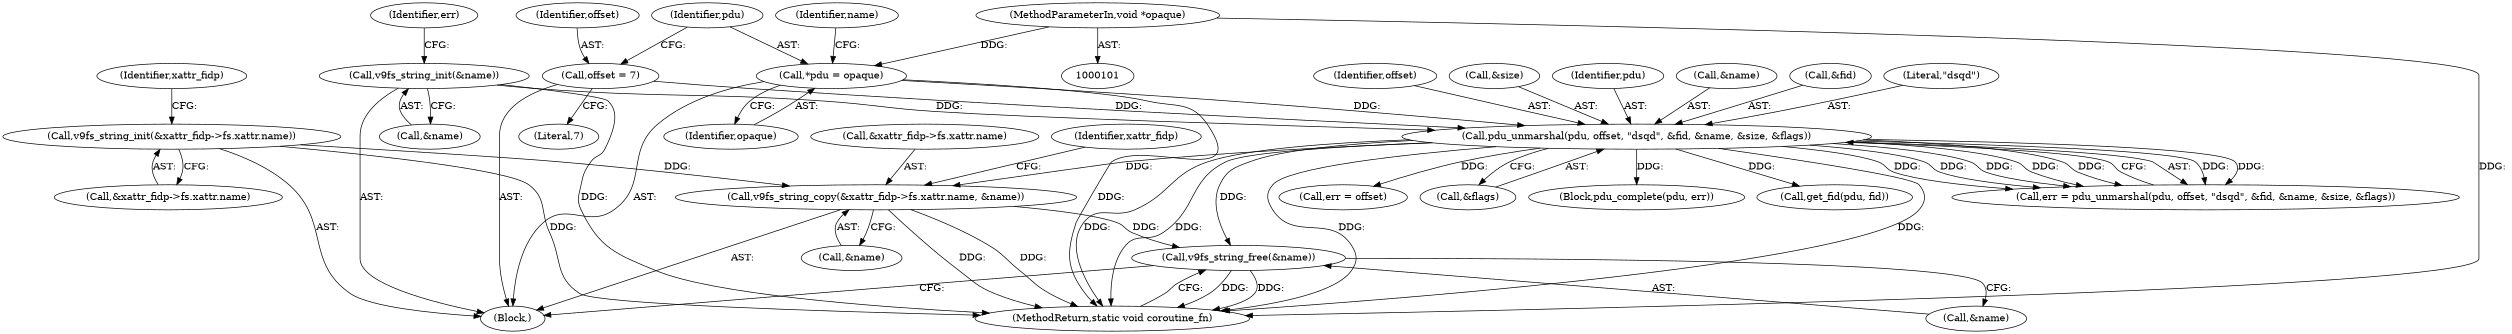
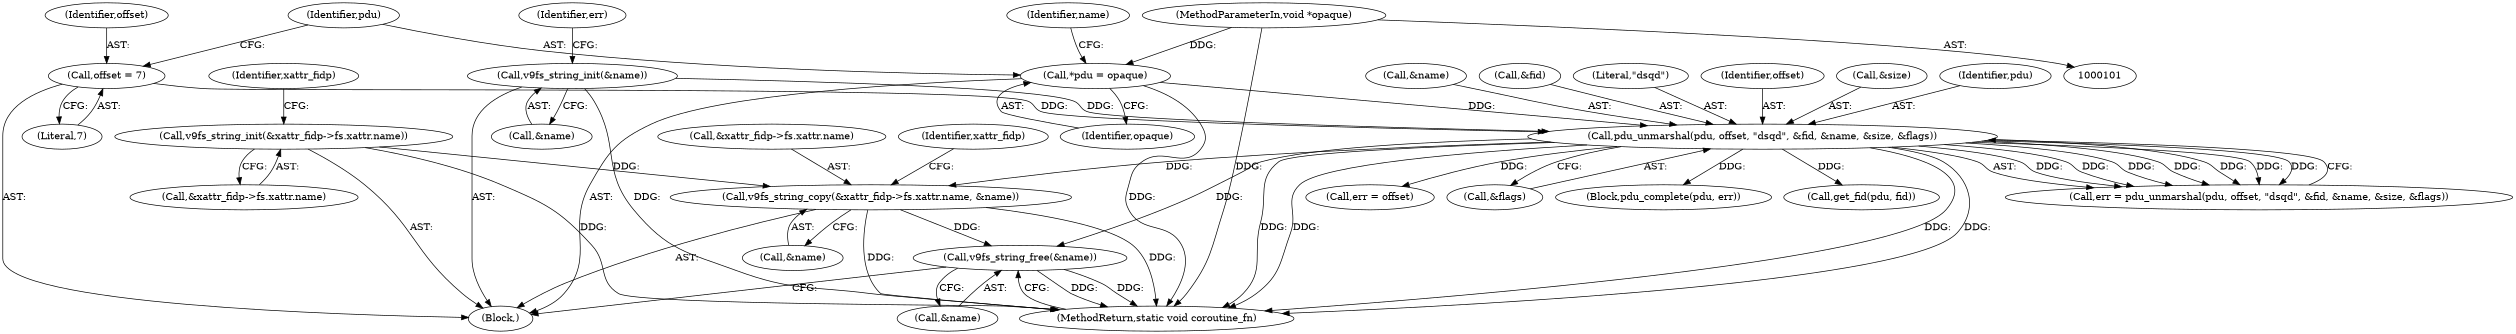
none -> (91, 112)
